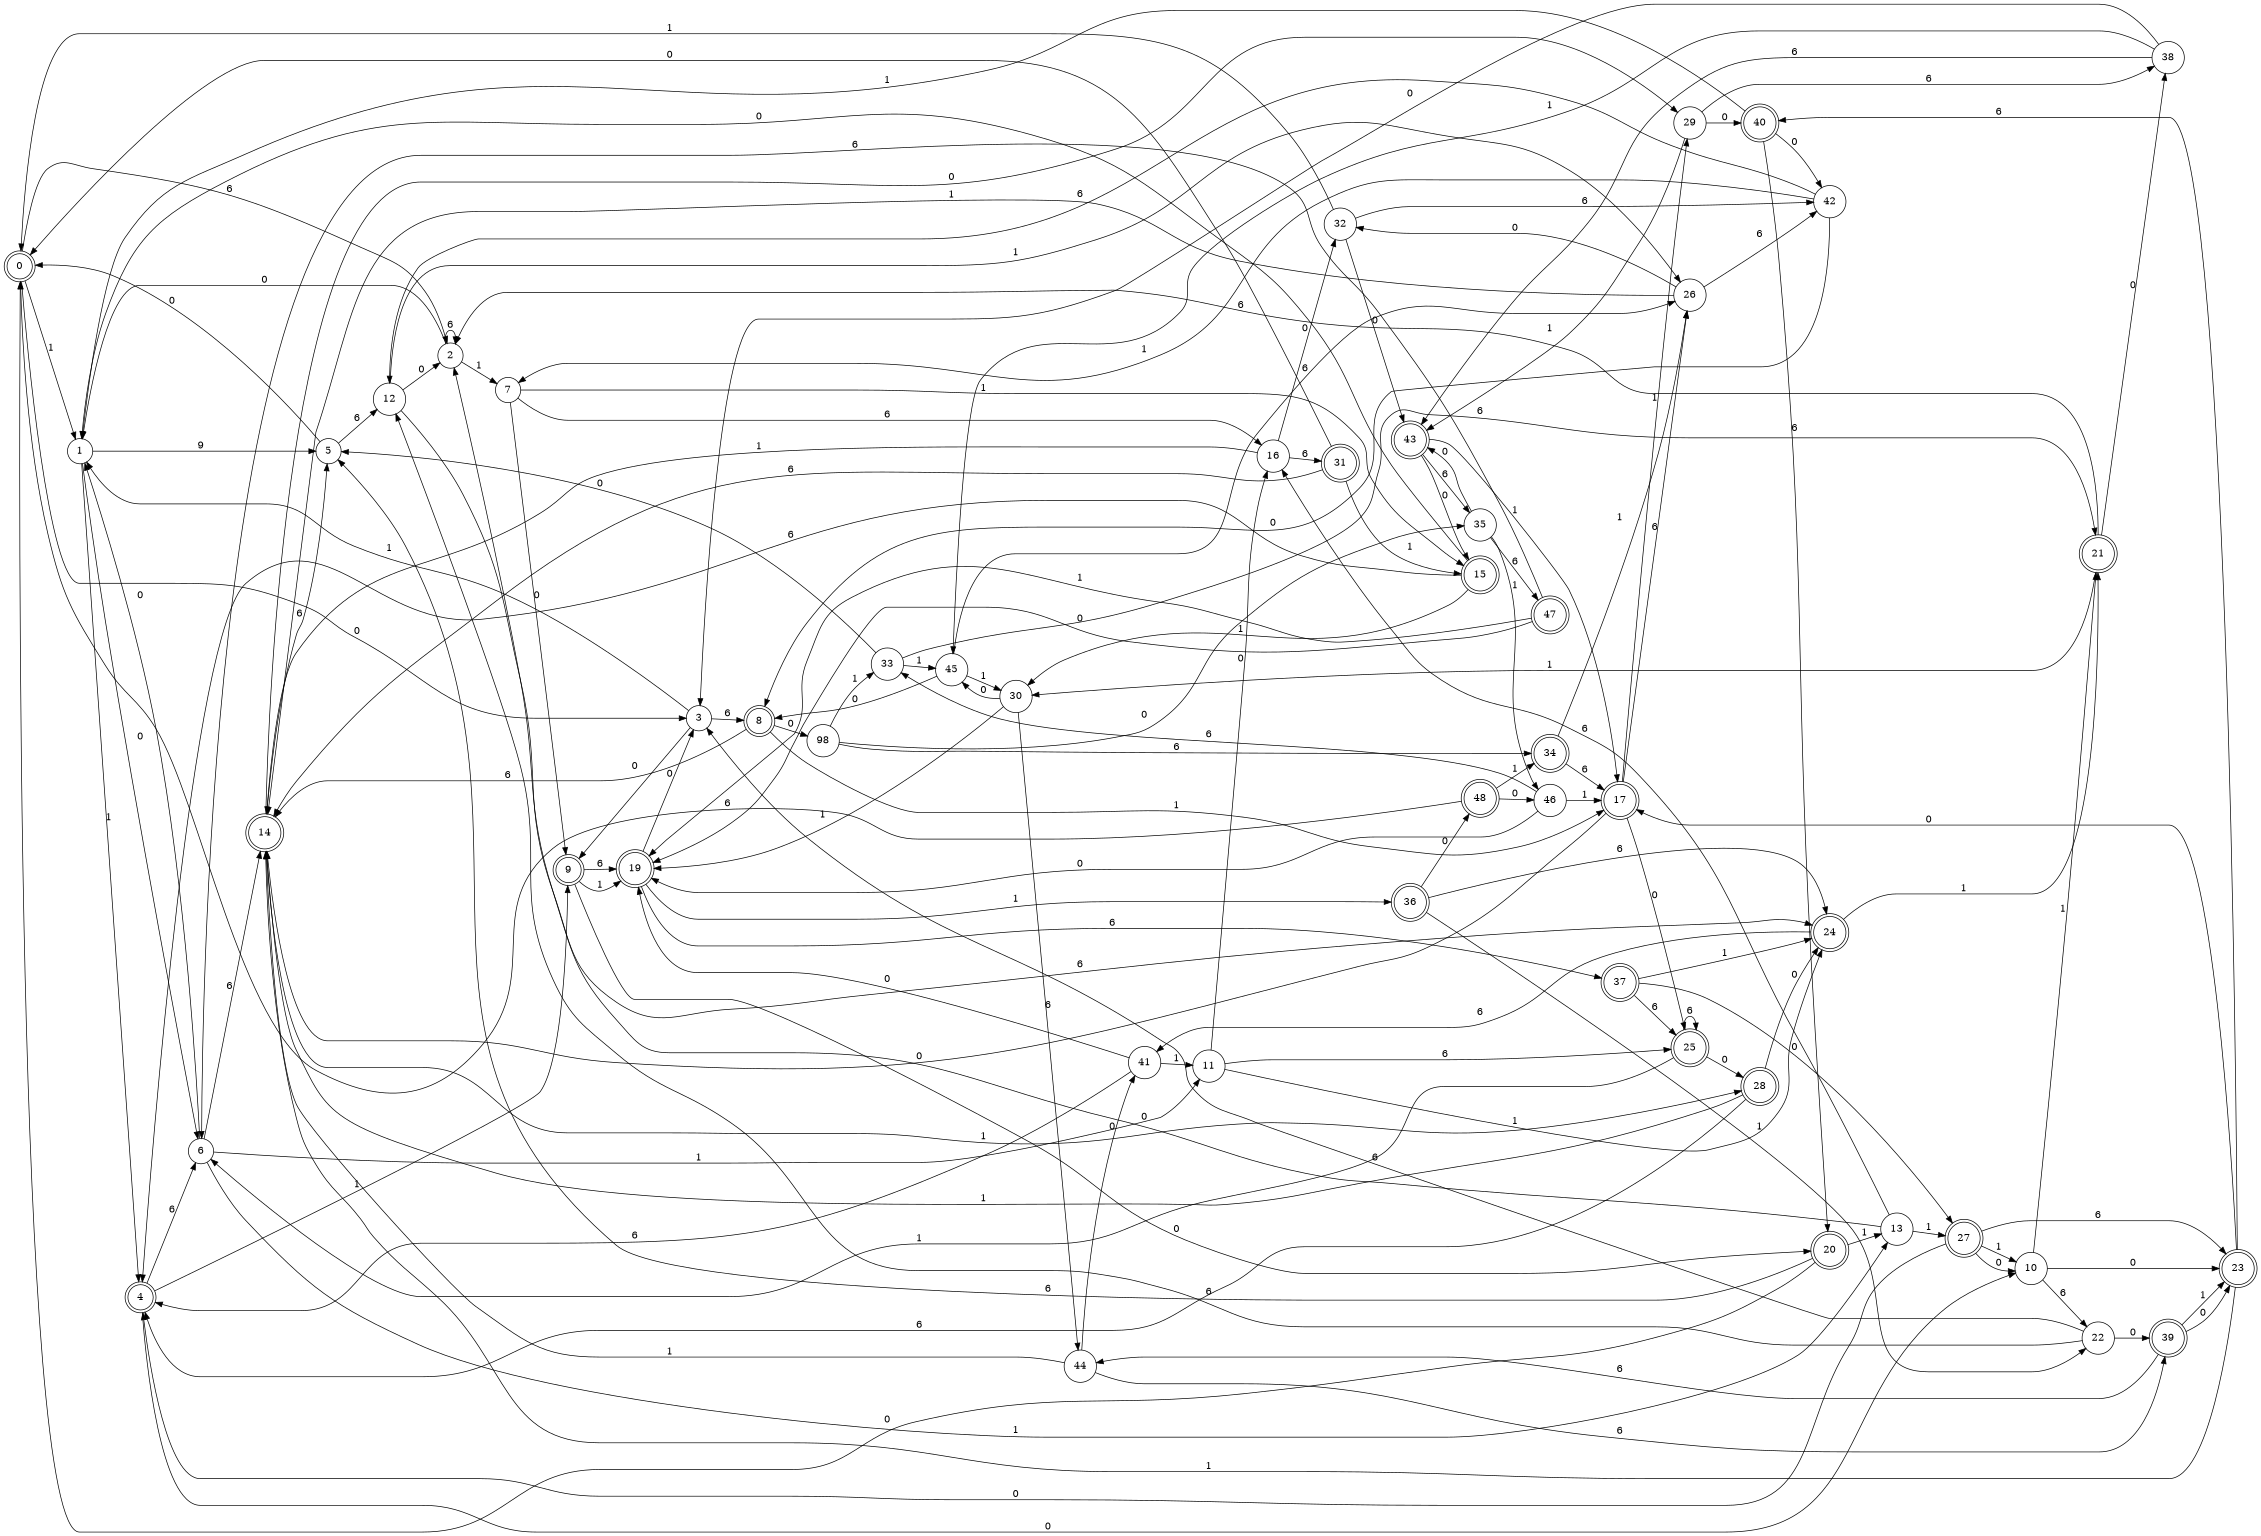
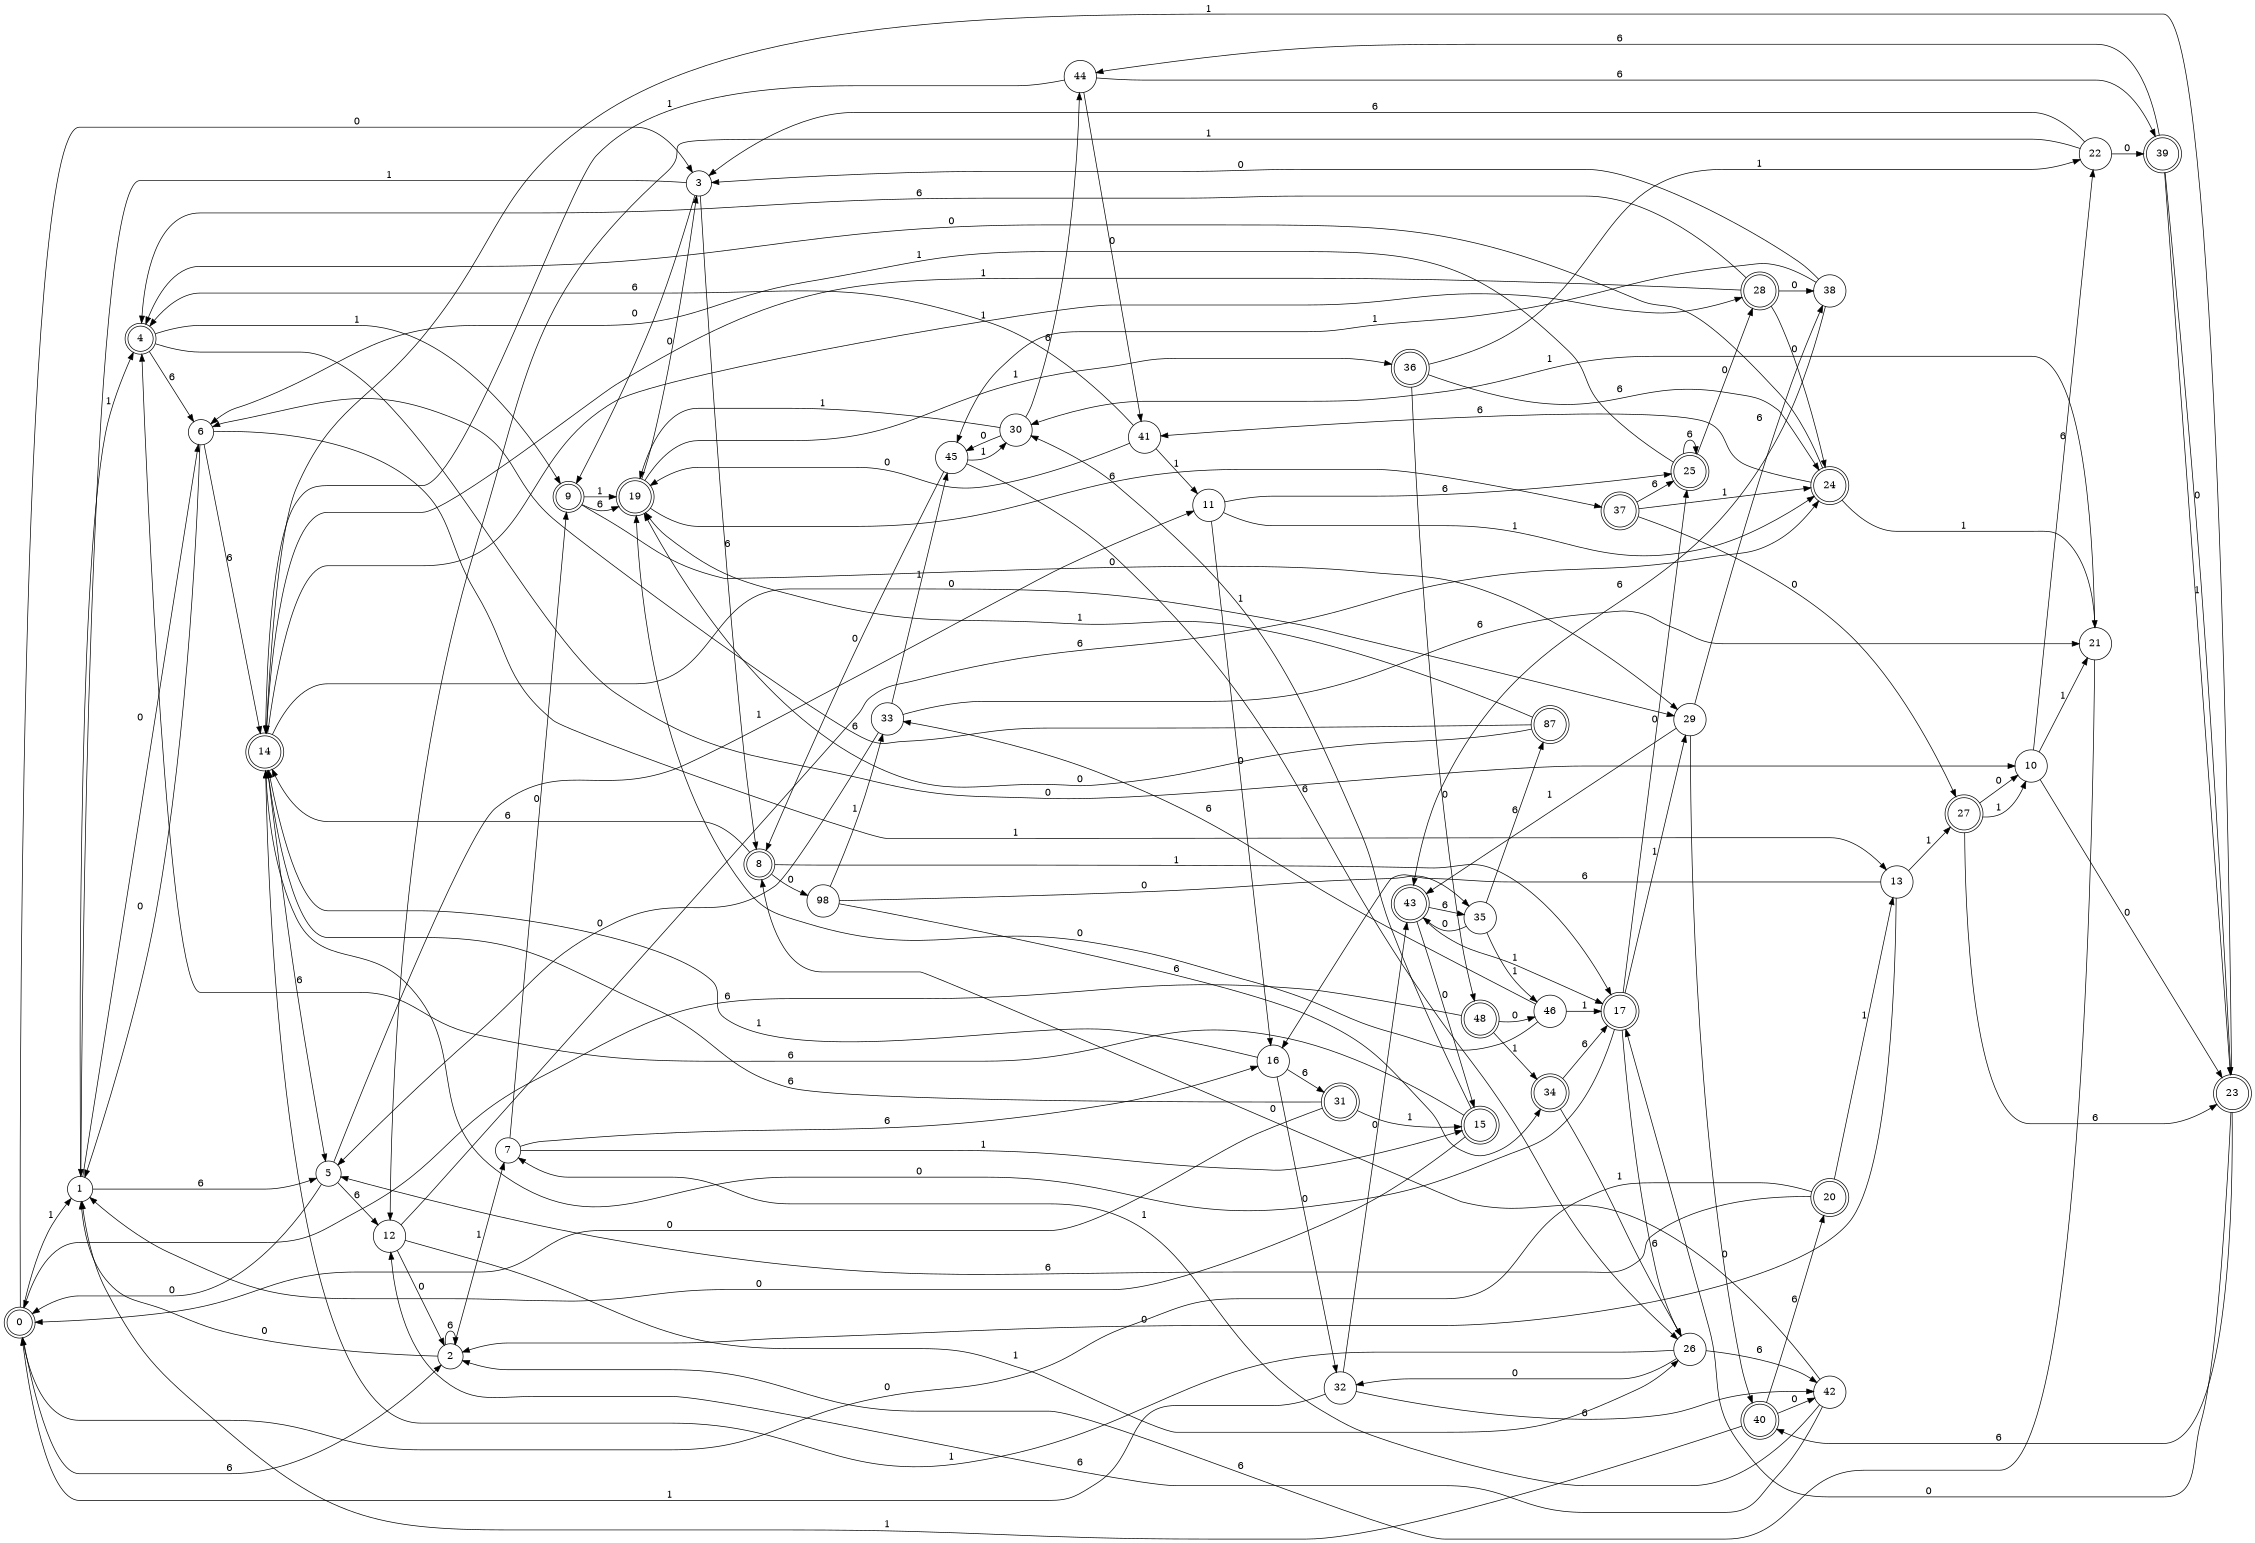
(2133, 308) -> (1793, 291)
(201, 446) -> (201, 1184)
(2098, 554) -> (2095, 644)
(1550, 615) -> (1550, 725)
(713, 1163) -> (645, 777)
(1133, 1213) -> (1135, 567)
(1209, 1292) -> (1209, 134)
(1057, 1500) -> (1016, 226)
